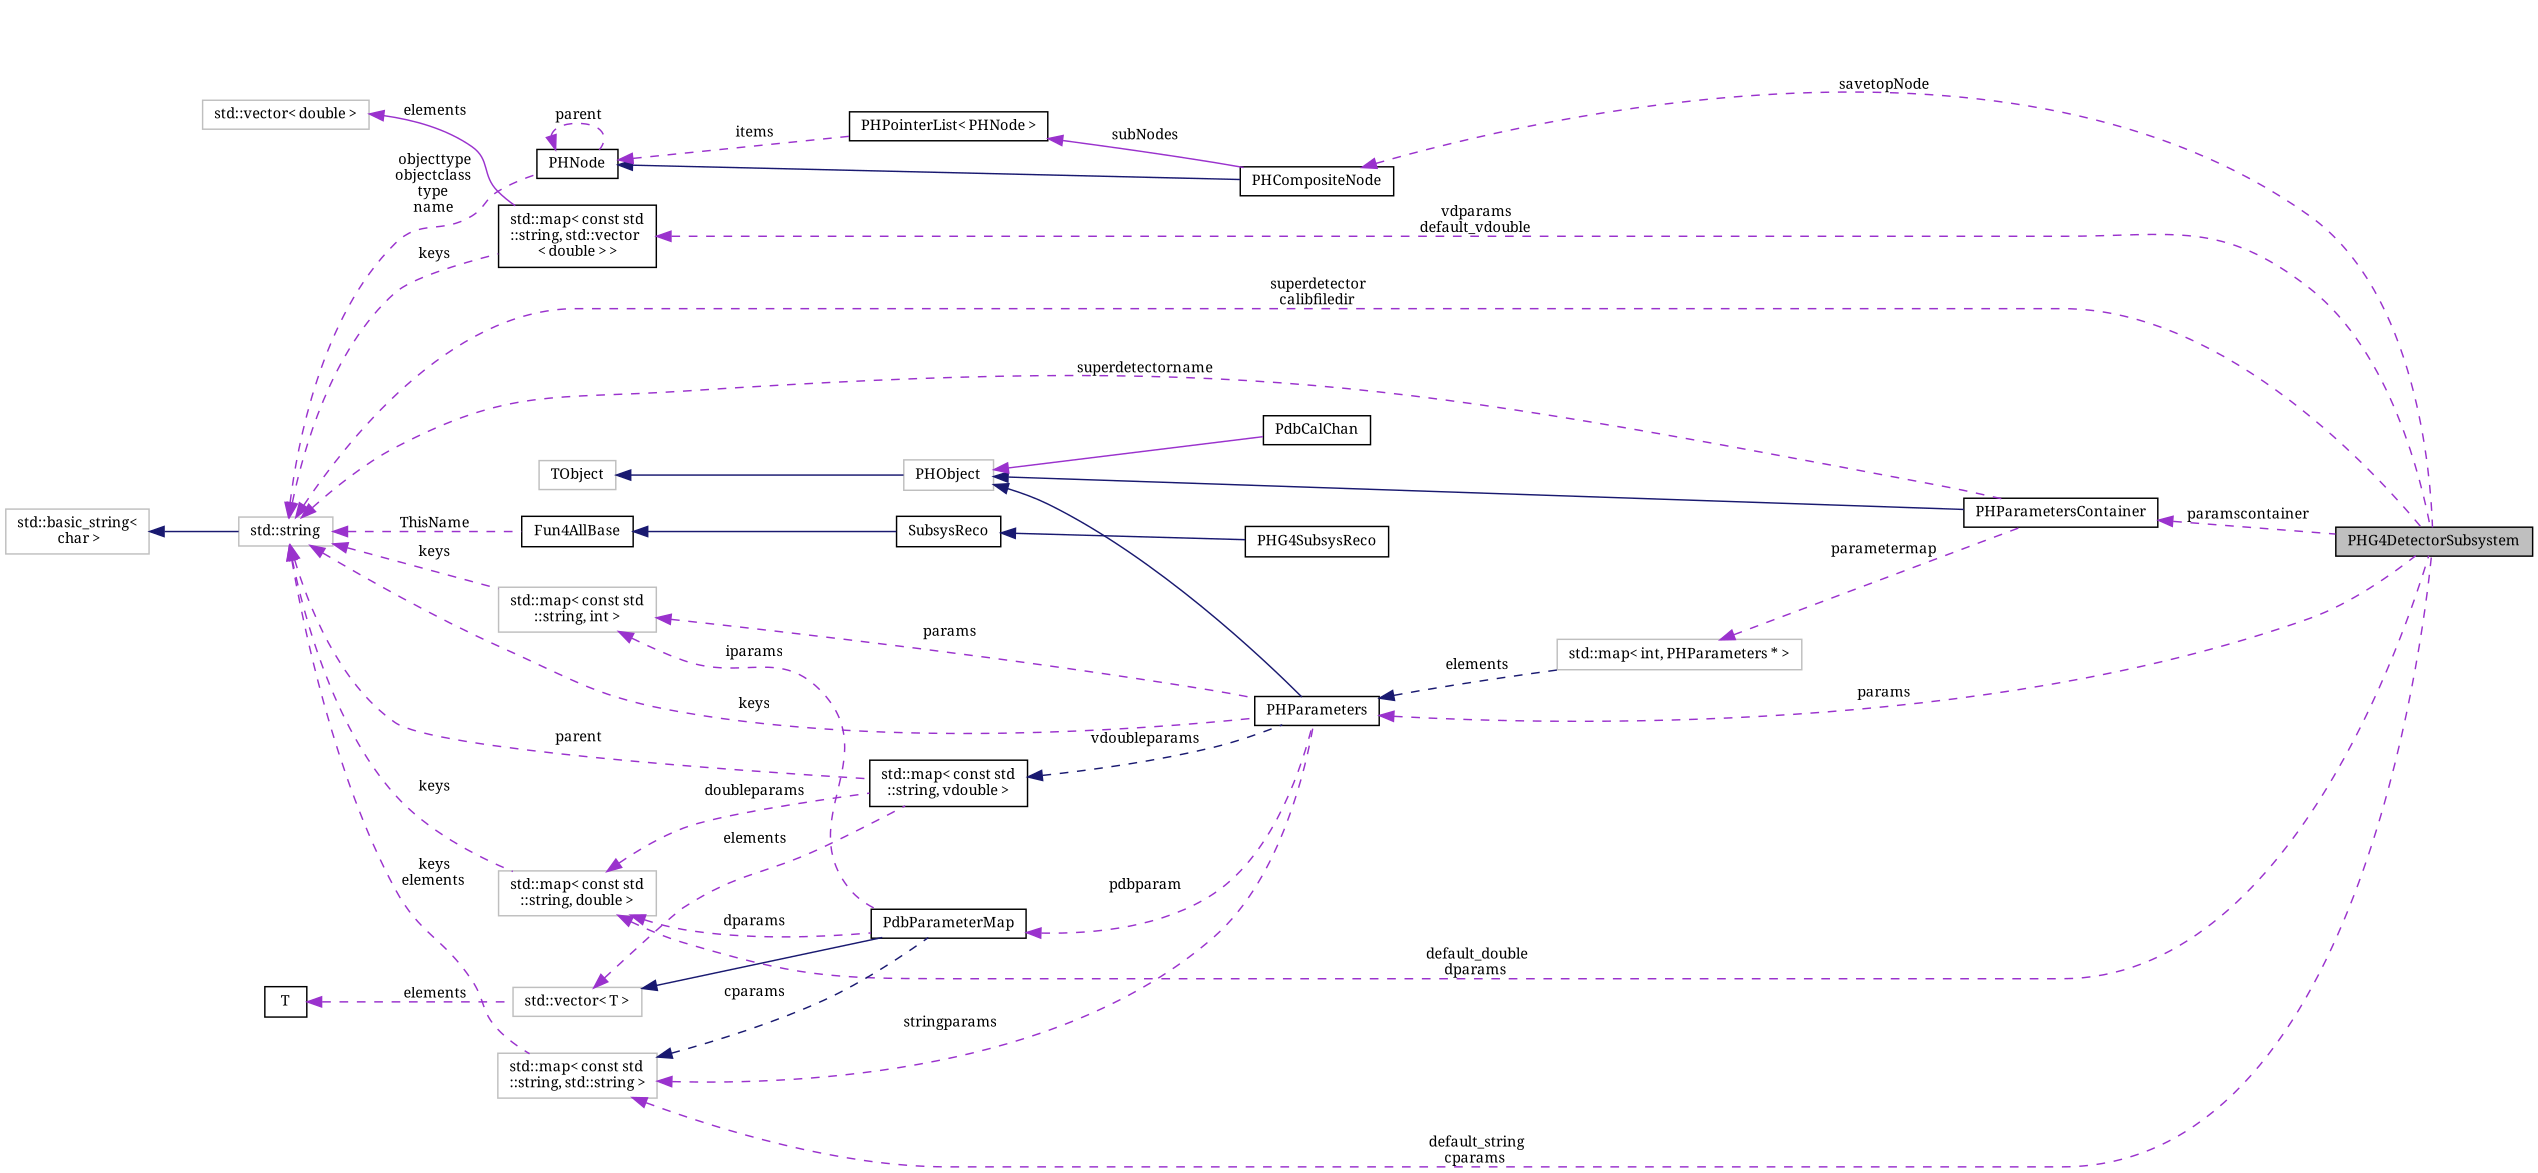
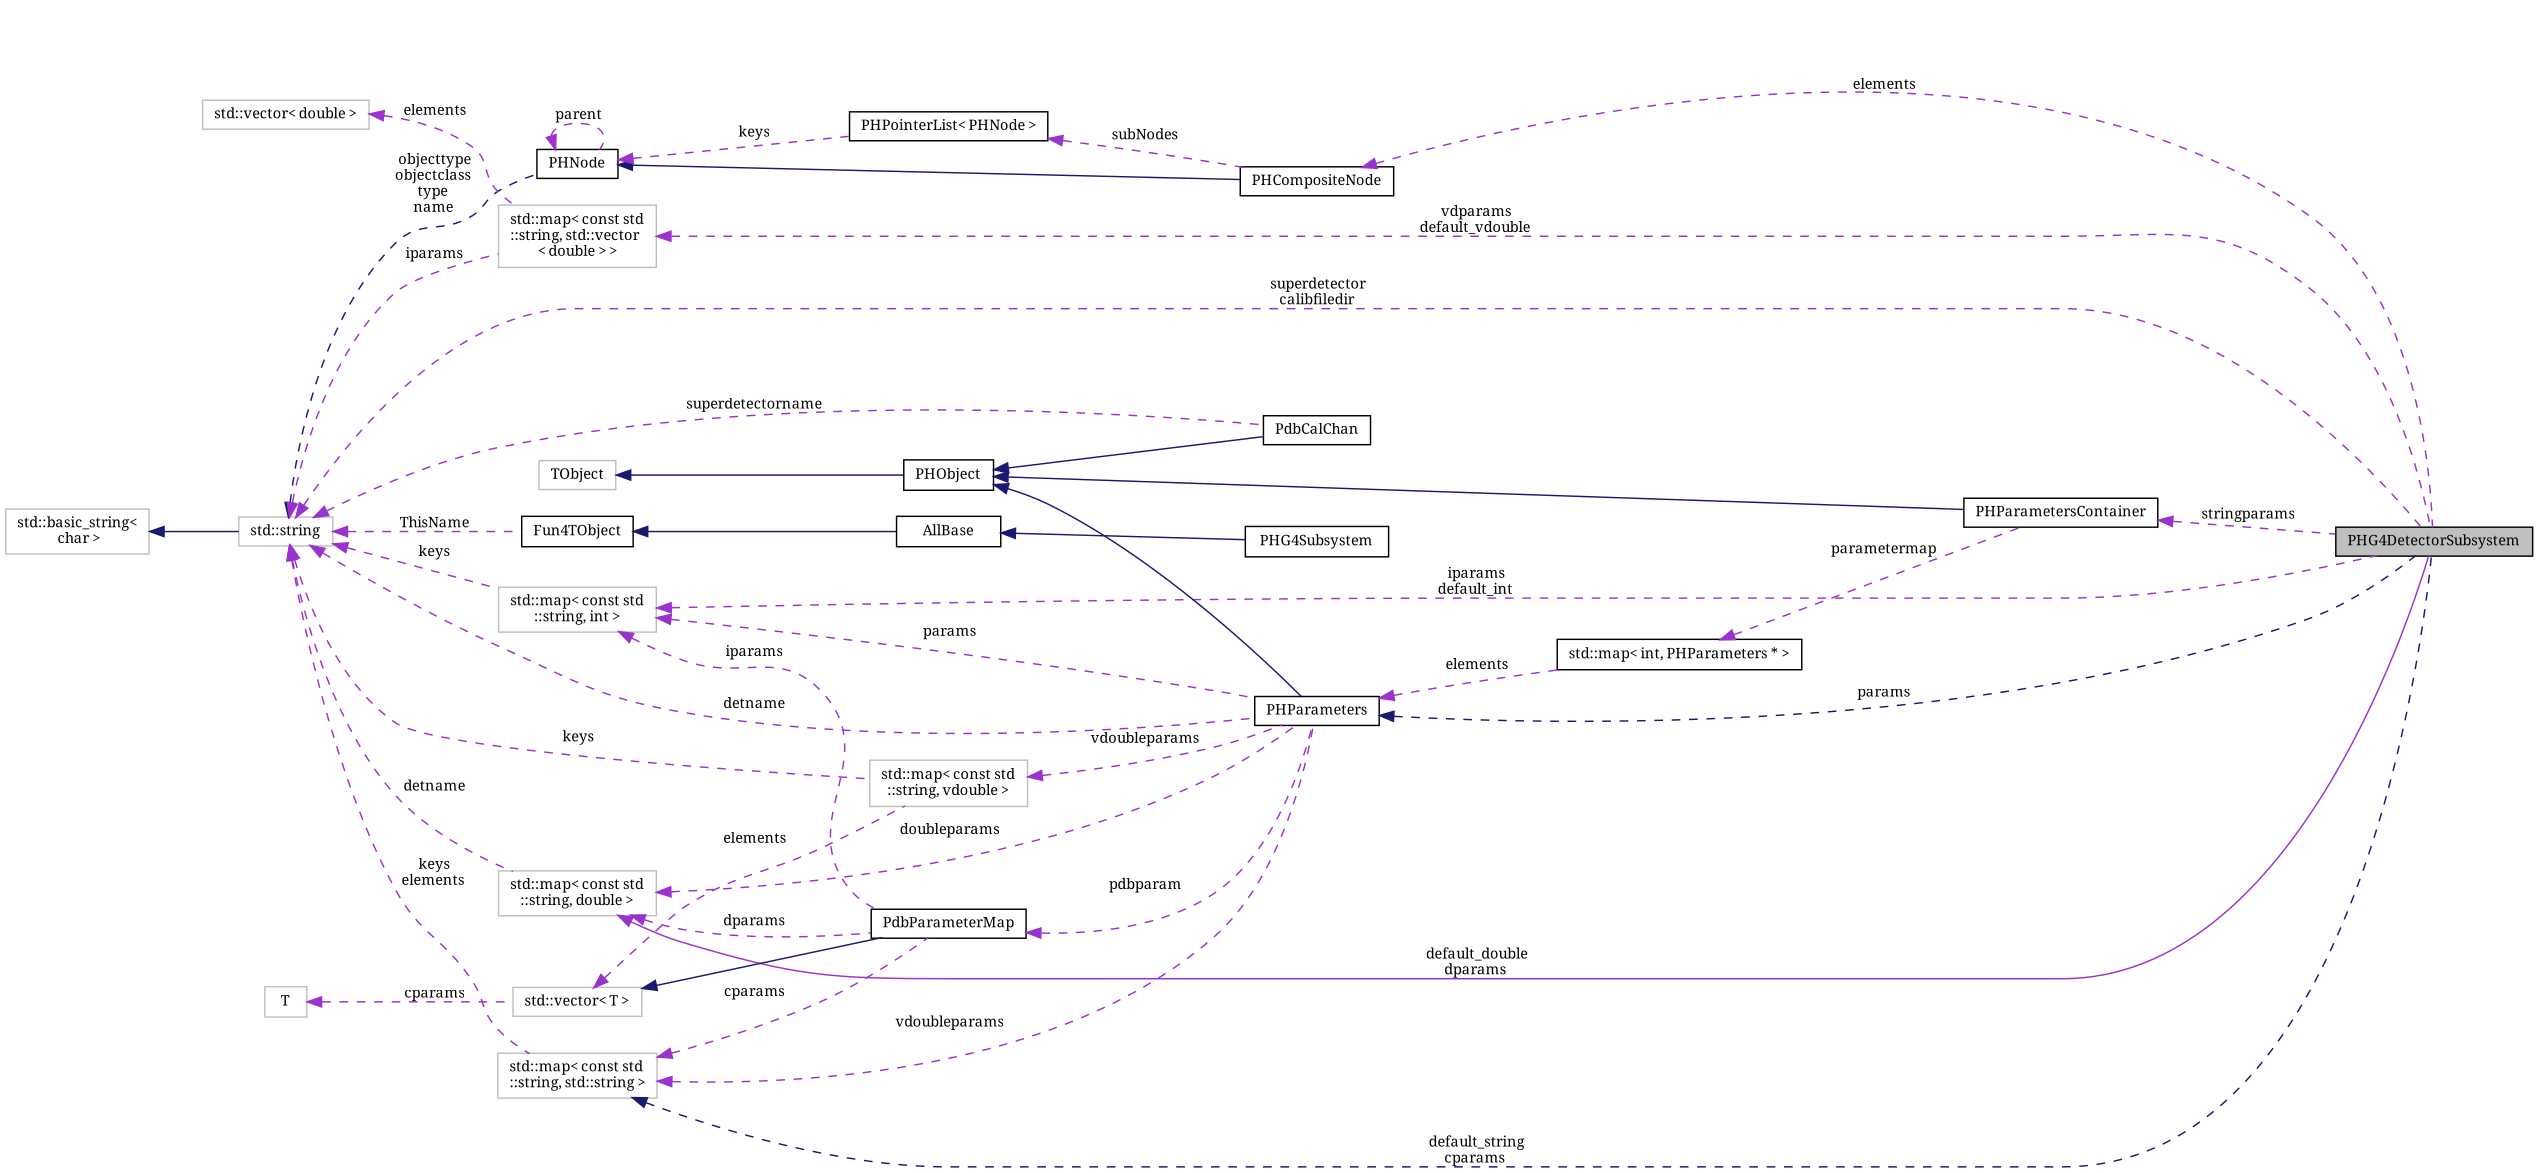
(1883, 85) -> (1883, 85)
(753, 133) -> (753, 133)
(464, 142) -> (464, 142)
(1153, 153) -> (1153, 153)
(577, 236) -> (577, 236)
(433, 254) -> (433, 254)
(358, 292) -> (358, 292)
(1148, 377) -> (788, 414)
(1136, 452) -> (1136, 452)
(949, 475) -> (949, 475)
(2247, 515) -> (2247, 515)
(577, 532) -> (577, 532)
(949, 532) -> (949, 532)
(1317, 542) -> (1317, 542)
none -> (1526, 598)
(1680, 655) -> (1680, 655)
(1479, 681) -> (1479, 681)
(1918, 703) -> (1918, 703)
(753, 704) -> (753, 704)
(577, 738) -> (577, 738)
(1164, 758) -> (1164, 758)
(949, 783) -> (949, 783)
(433, 787) -> (433, 787)
(740, 814) -> (996, 850)
(1640, 979) -> (1640, 979)
(433, 994) -> (433, 994)
(286, 1002) -> (286, 1002)
(806, 1008) -> (806, 1008)
(949, 1023) -> (949, 1023)
(1736, 1167) -> (1736, 1167)
